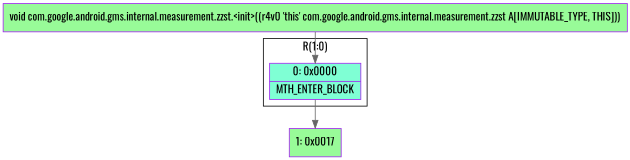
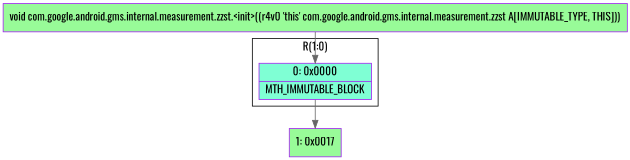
(315, 90) -> (315, 90)
